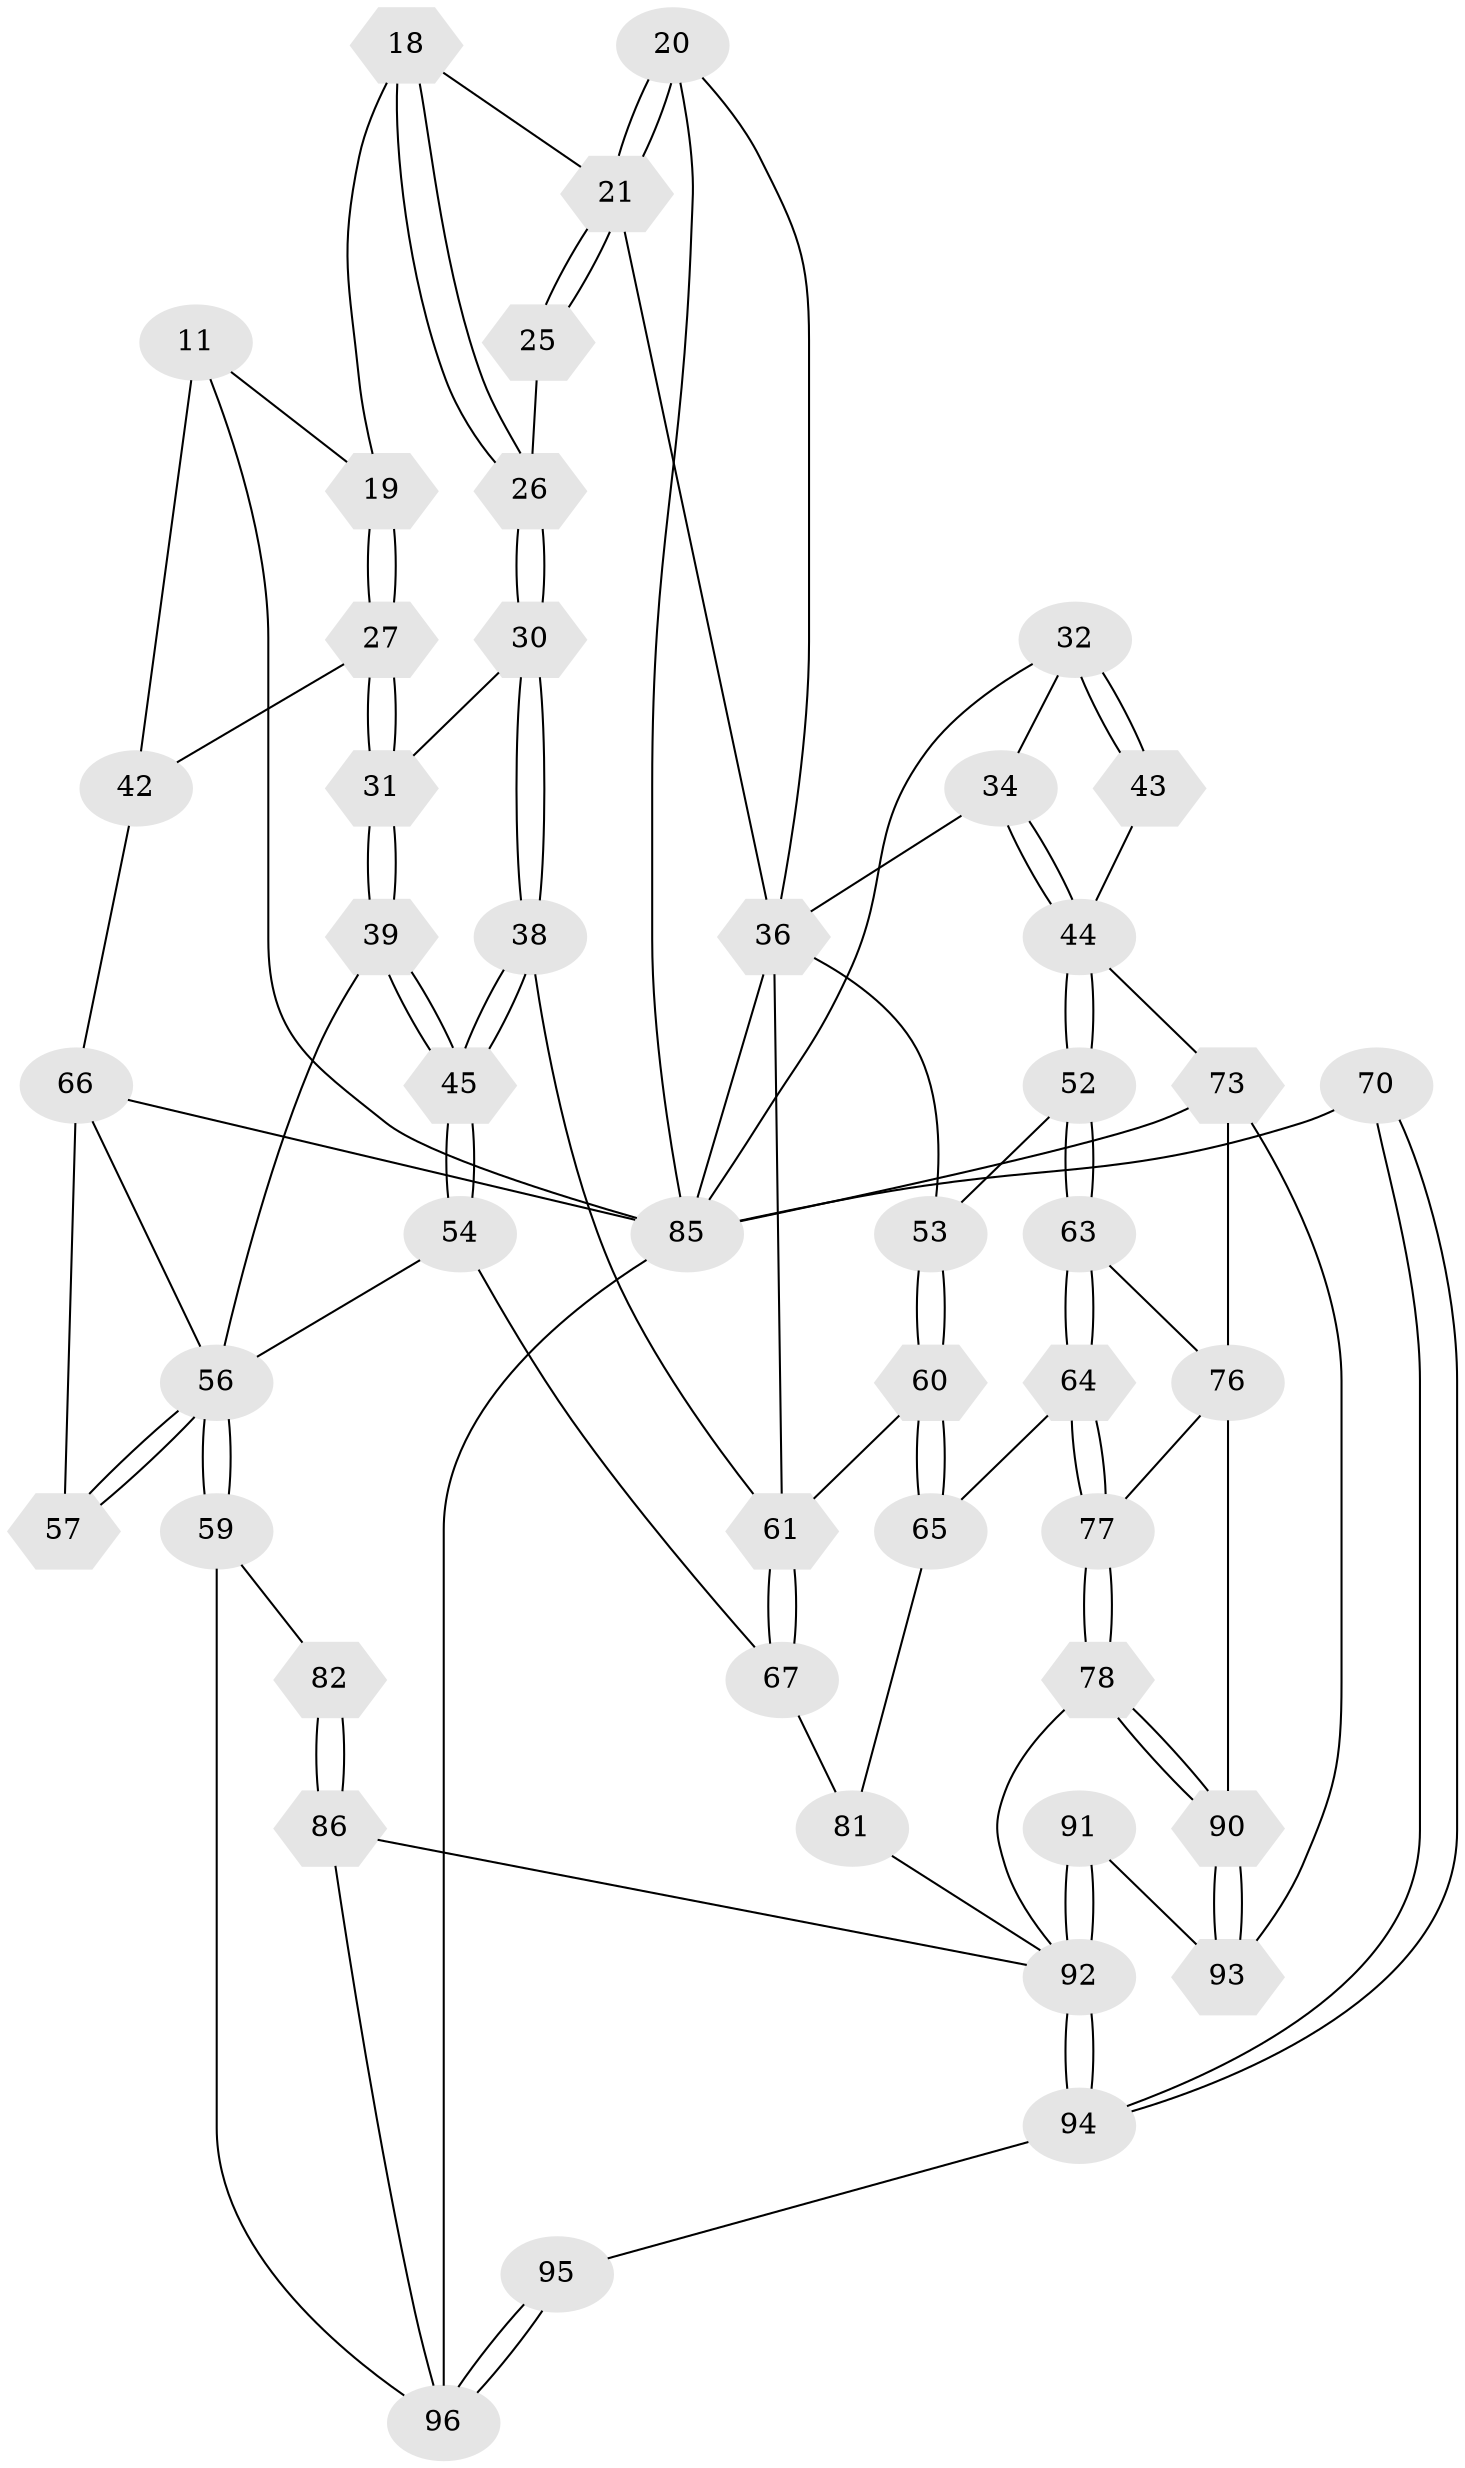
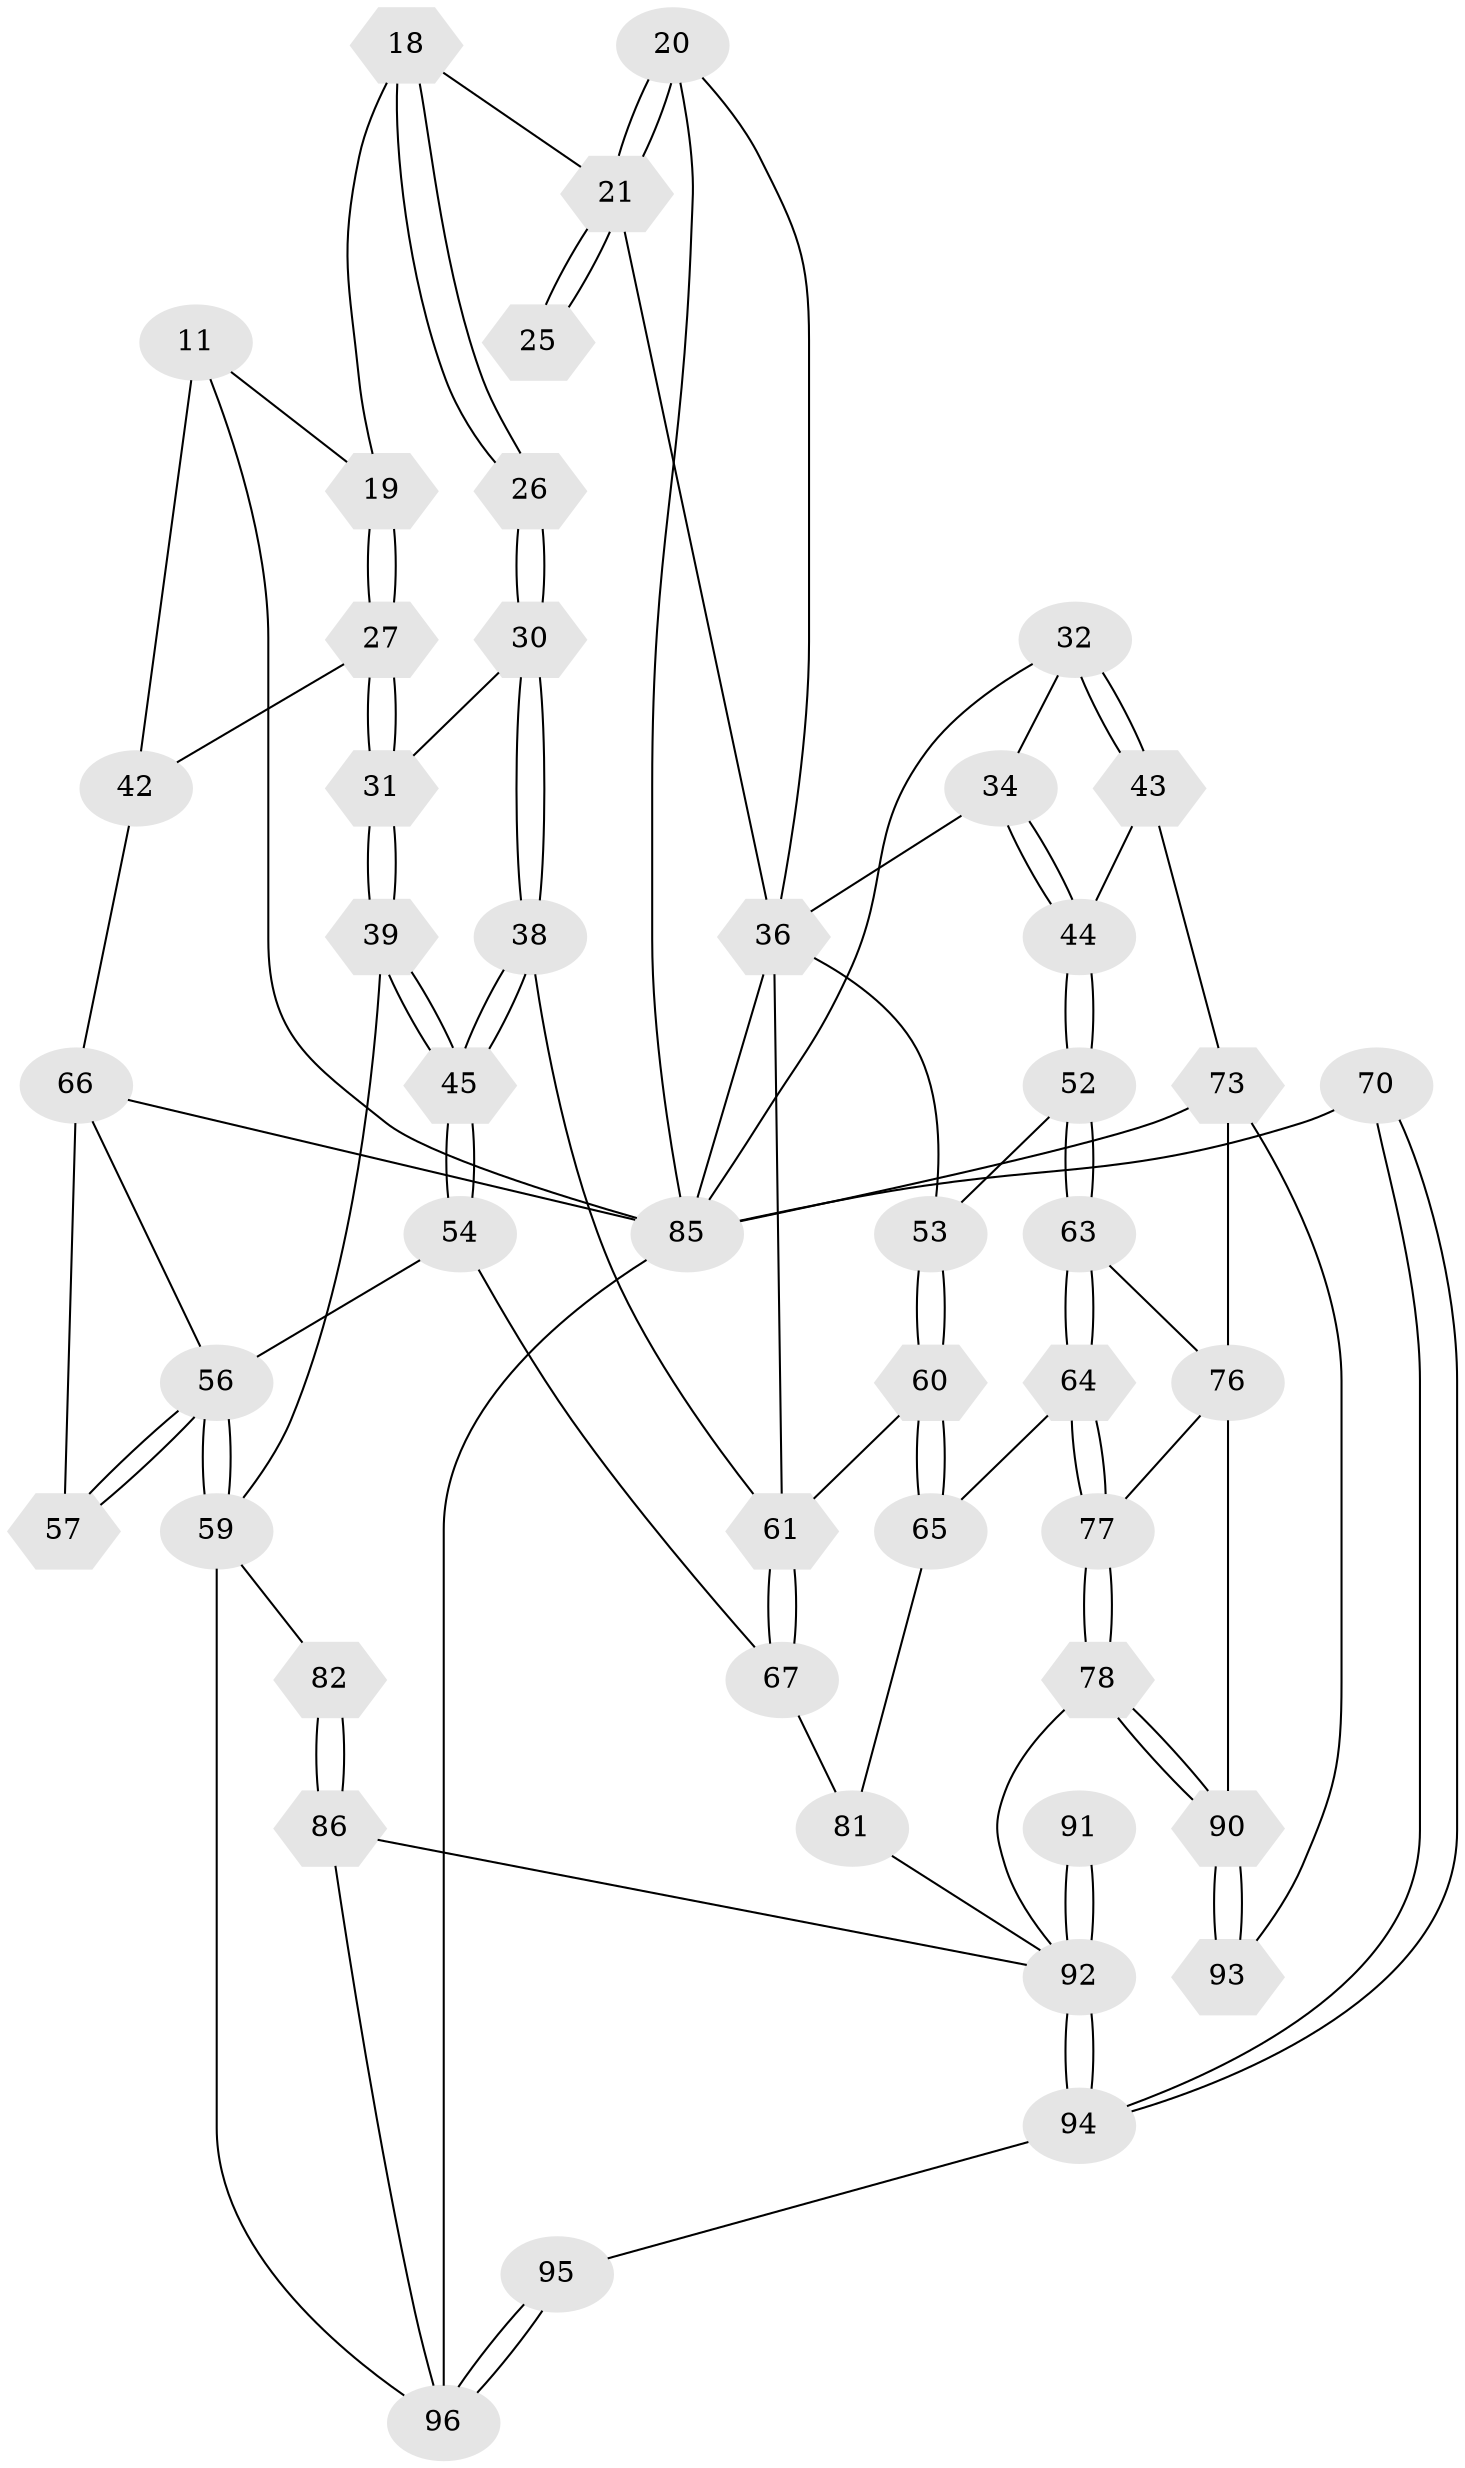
(535, 417) -> none
(1153, 1011) -> (1189, 937)
(278, 1155) -> (343, 1245)
(1153, 1902) -> none
